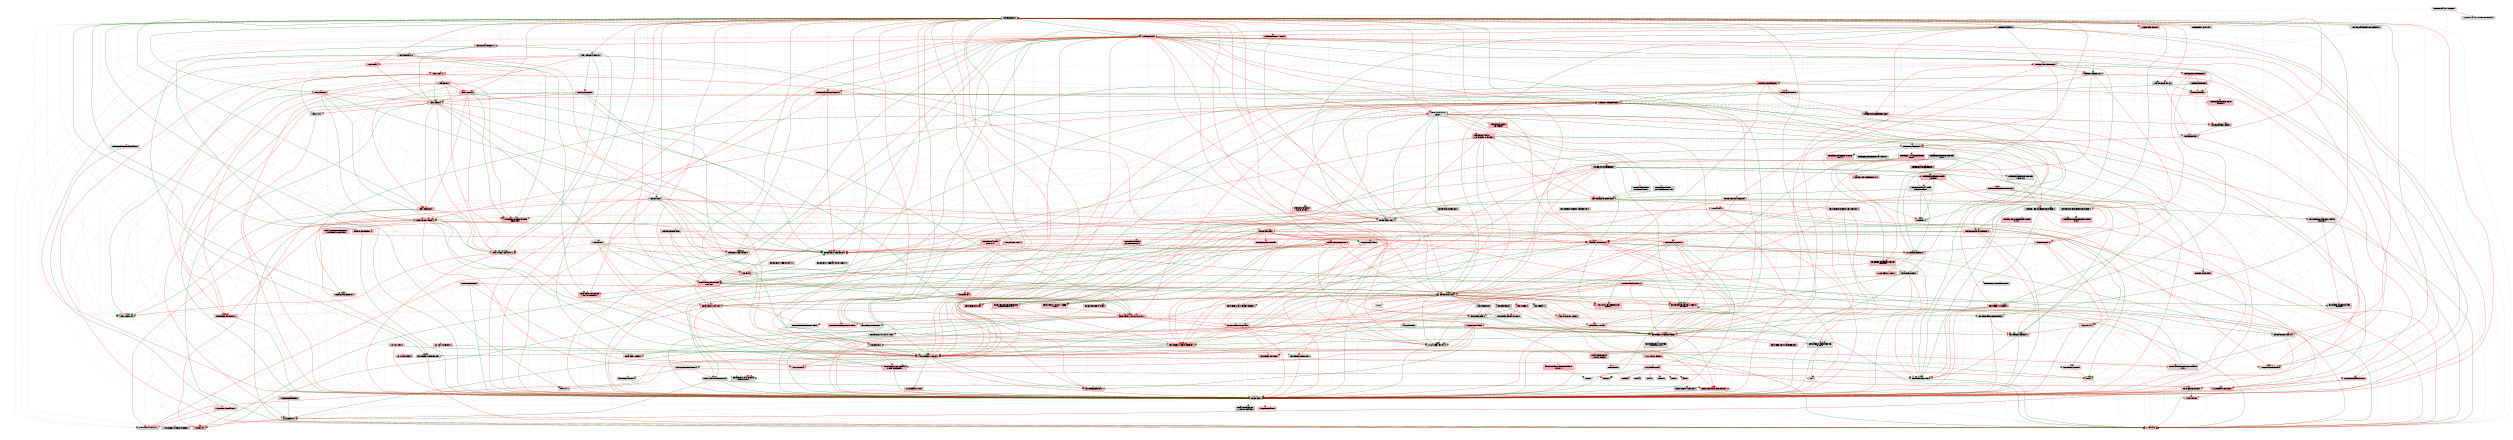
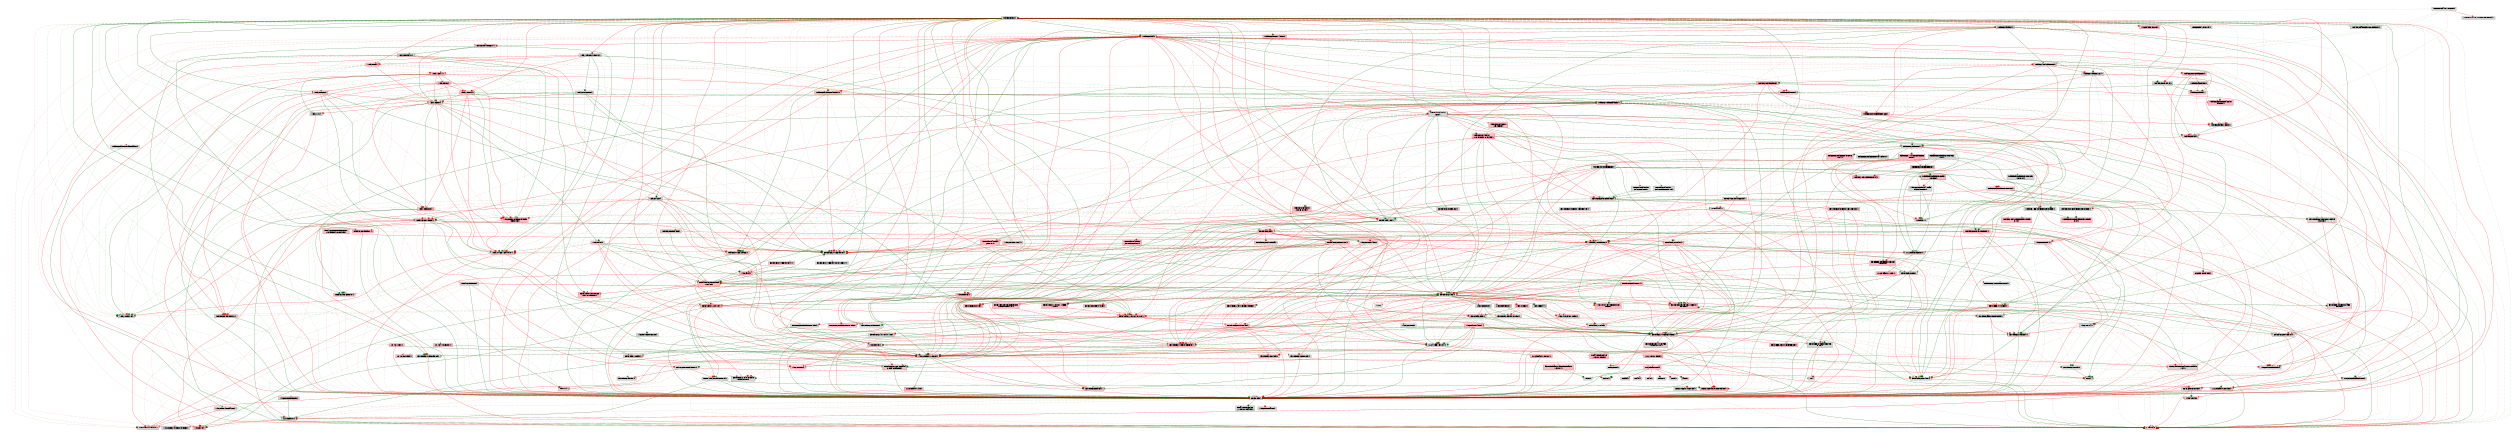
(1603, 19) -> (1603, 19)
(791, 60) -> (791, 60)
(435, 88) -> (435, 88)
(457, 168) -> (457, 168)
(1970, 172) -> (1889, 173)
(1124, 218) -> (1124, 218)
(700, 259) -> (764, 268)
none -> (1387, 306)
(518, 329) -> (518, 329)
(881, 332) -> (881, 332)
none -> (647, 335)
none -> (1541, 356)
